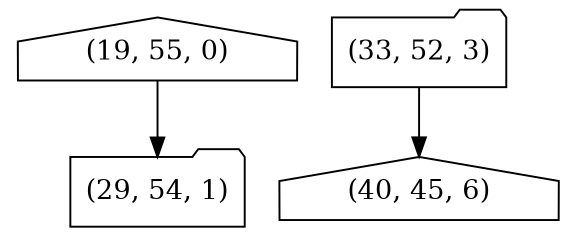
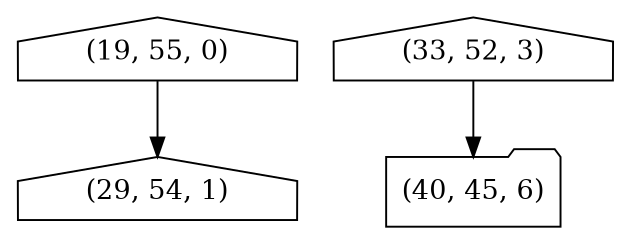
(419, 52) -> (473, 52)
(158, 192) -> (158, 192)
(419, 192) -> (473, 192)
